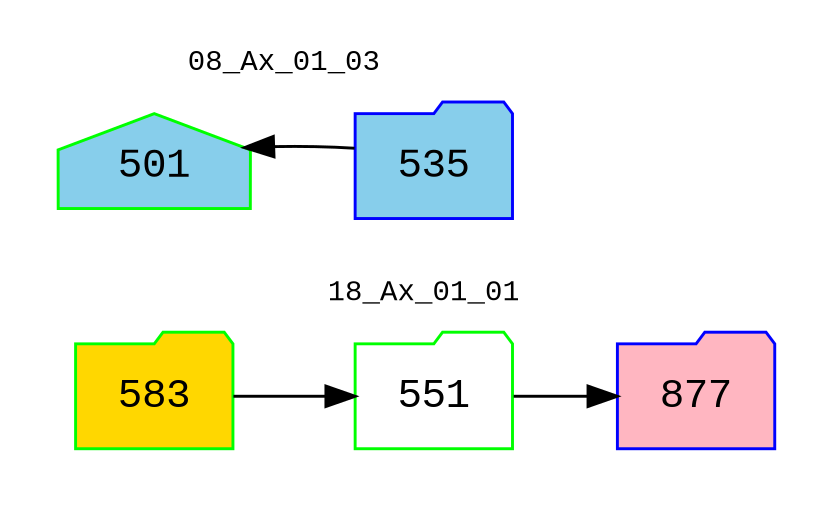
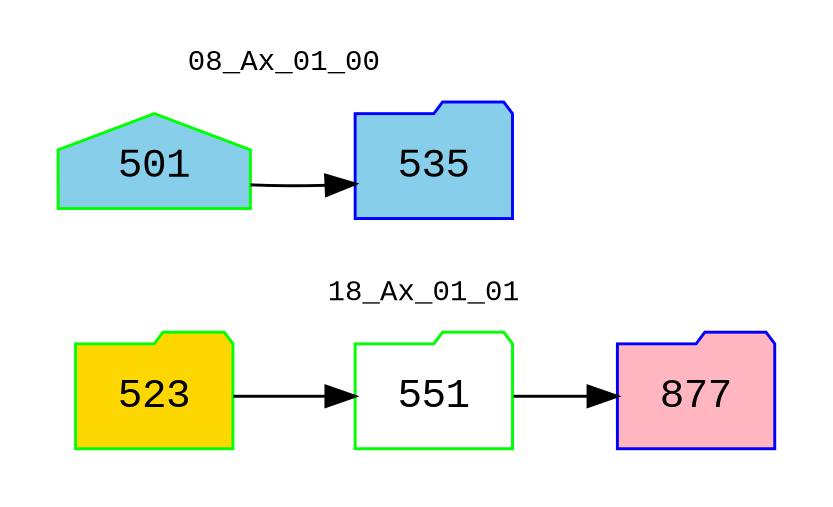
(285, 63) -> (285, 63)
(314, 147) -> (288, 186)
(154, 396) -> (154, 396)
